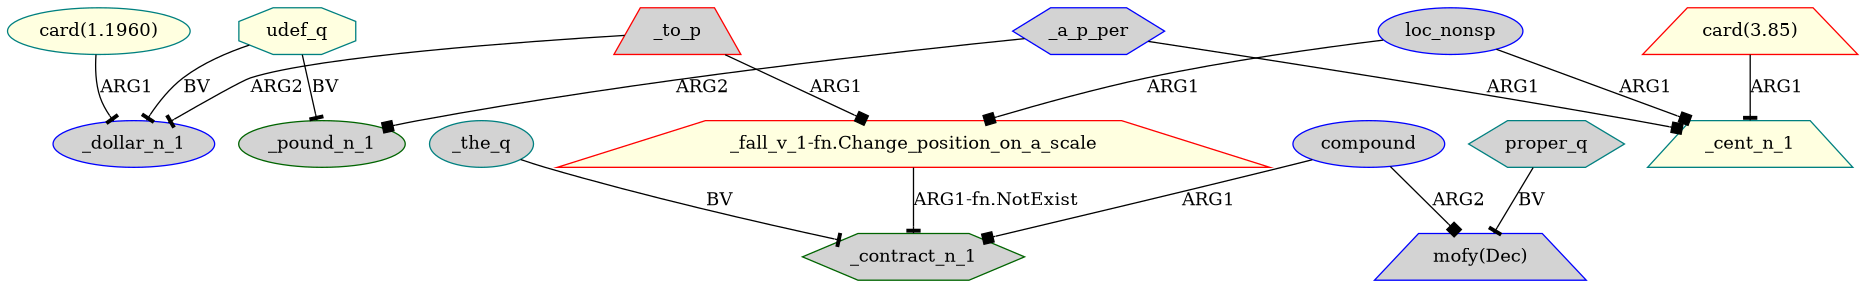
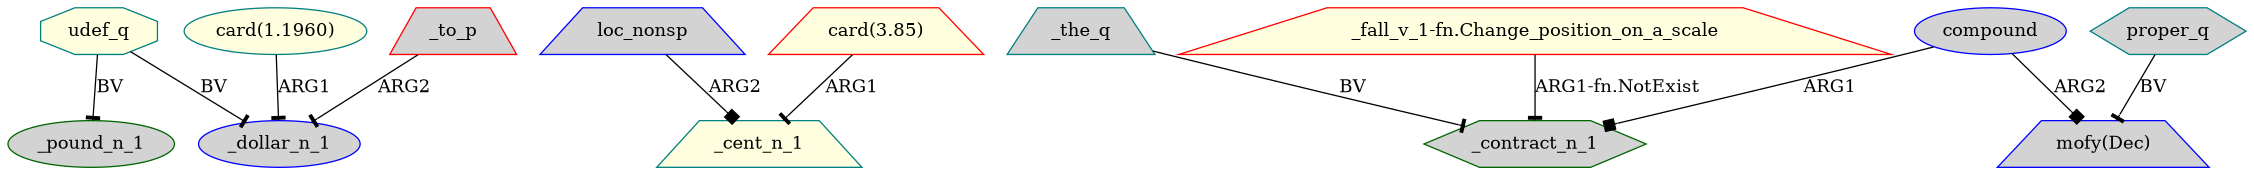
(1089, 31) -> none
(1451, 31) -> (643, 31)
(1188, 70) -> none
(790, 85) -> none
(1646, 88) -> (735, 88)
(482, 144) -> (1081, 31)
